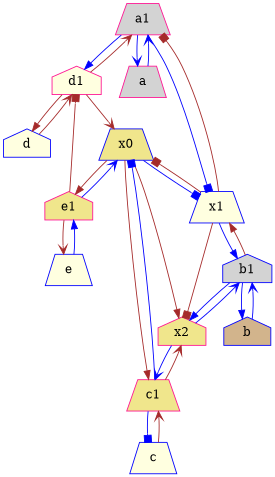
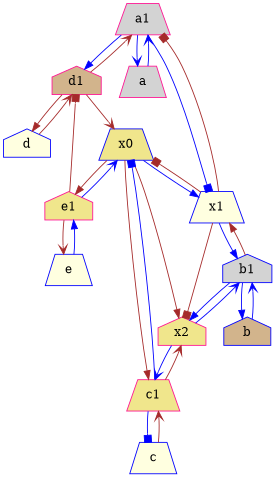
(77, 82) -> (77, 82)
(167, 177) -> (167, 177)
